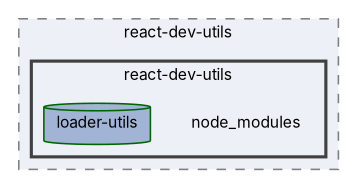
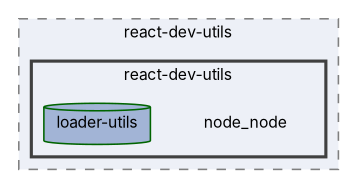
(246, 124) -> (246, 124)
